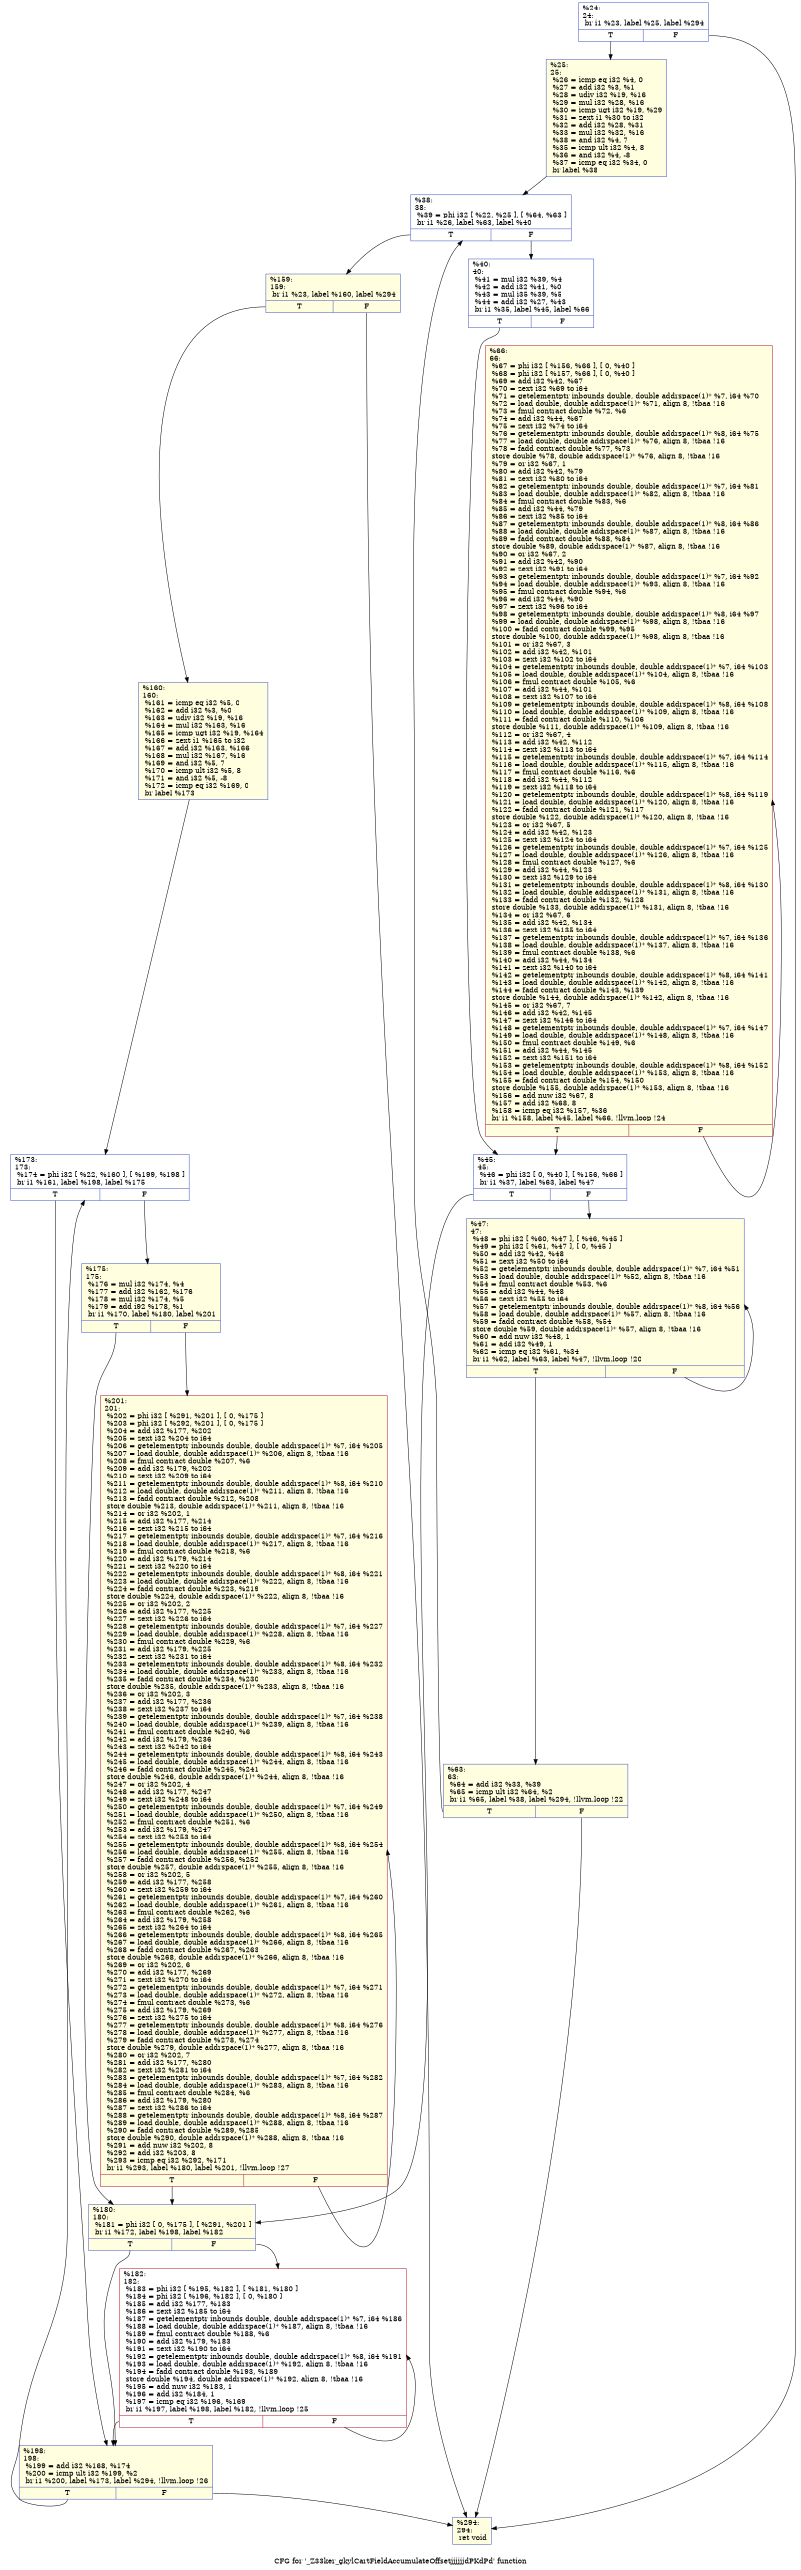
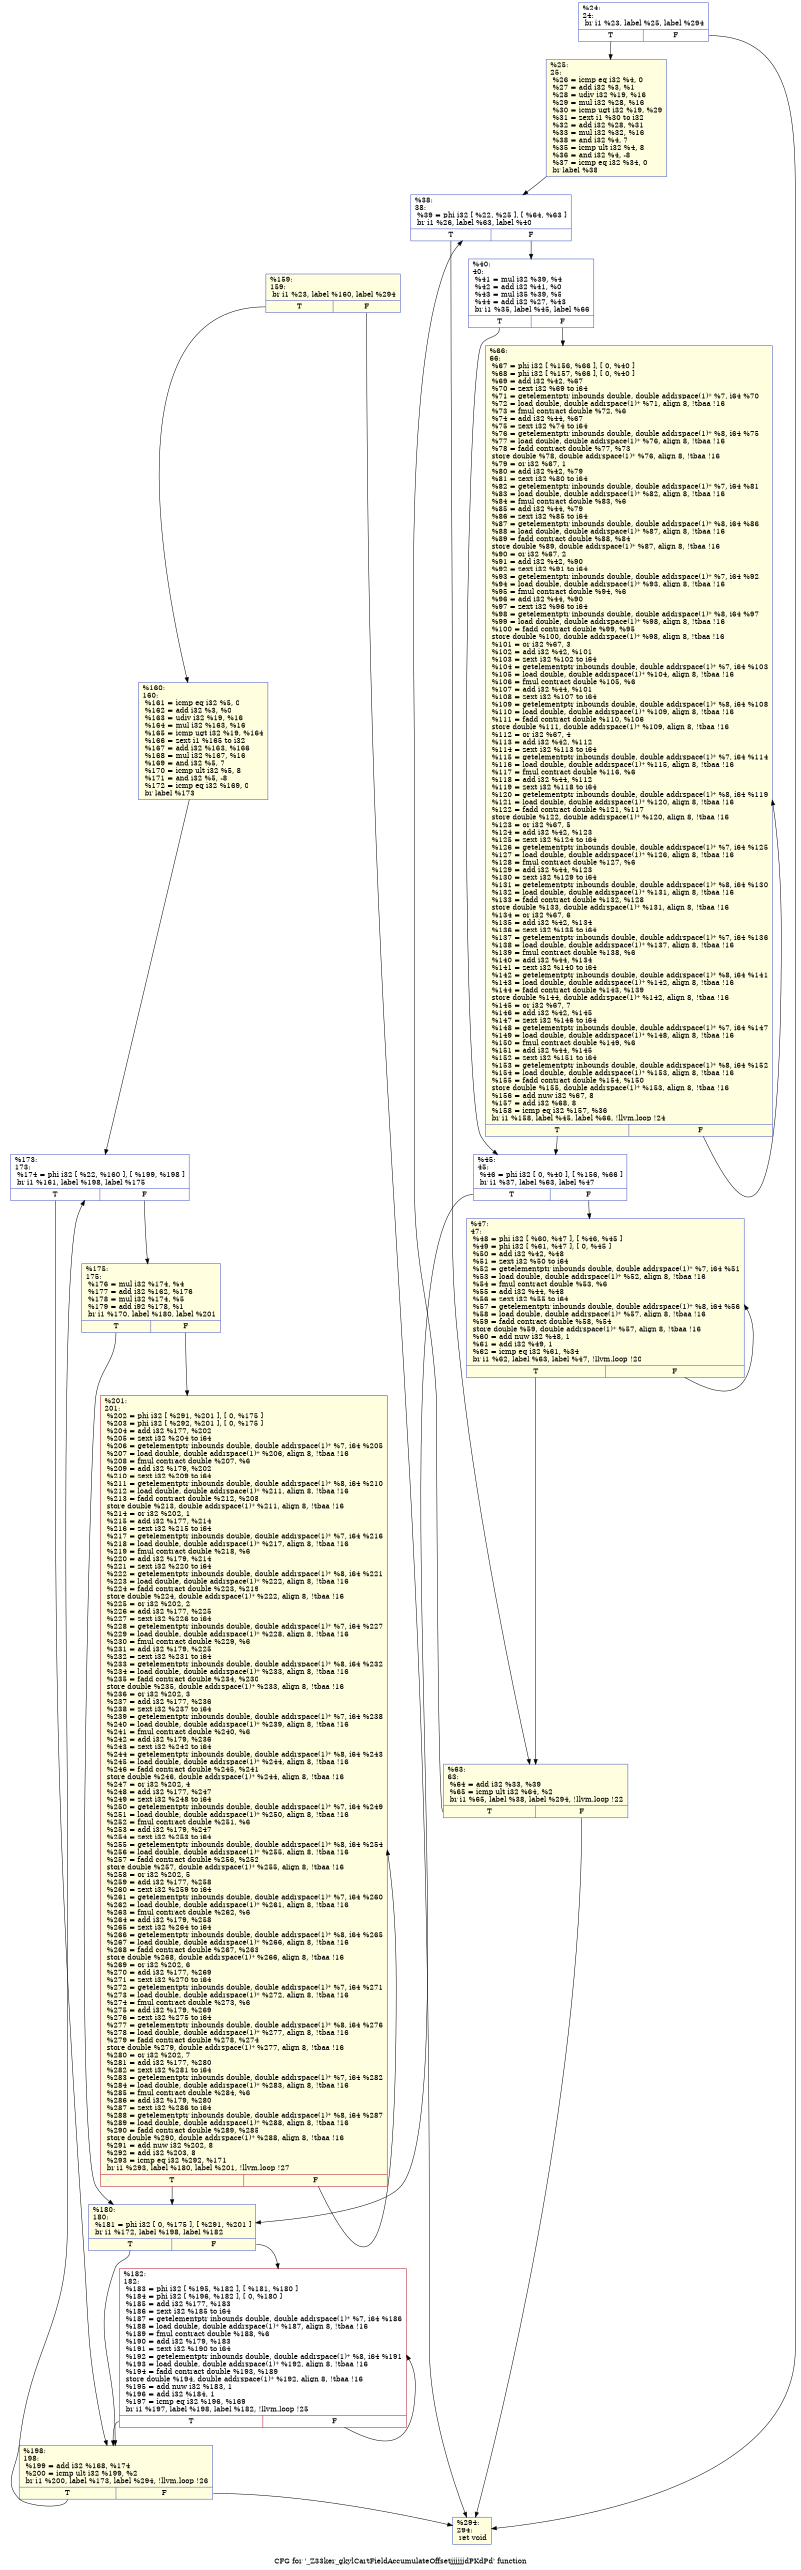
(376, 246) -> (452, 1003)
none -> (563, 334)
(629, 741) -> (629, 741)
